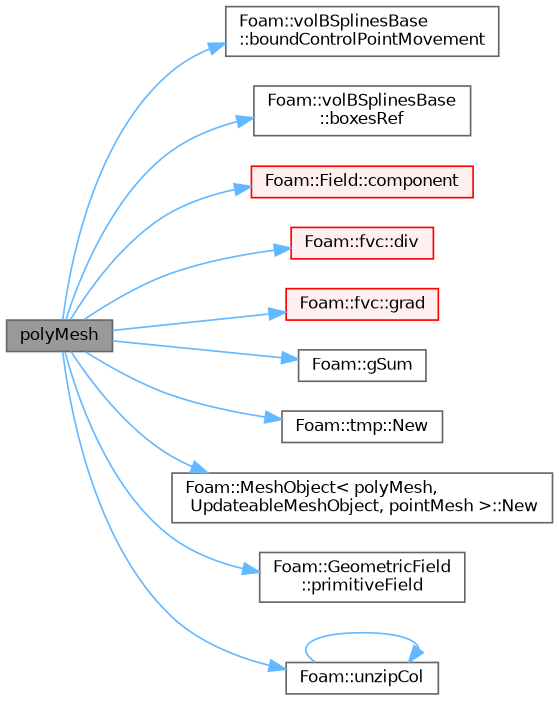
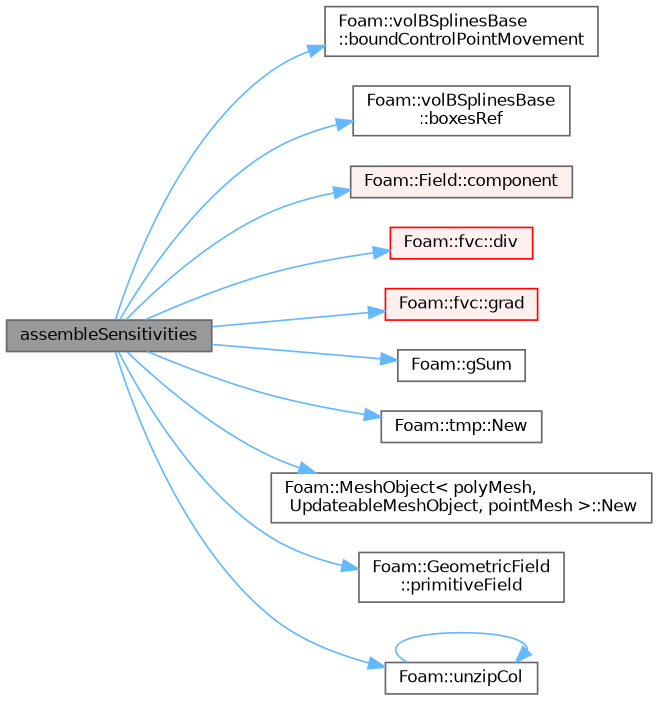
(362, 182) -> (462, 182)
(60, 336) -> (109, 336)
